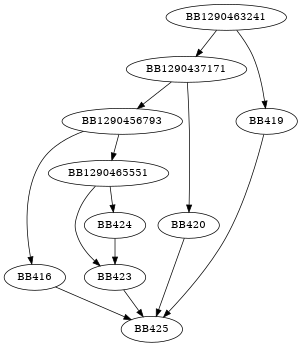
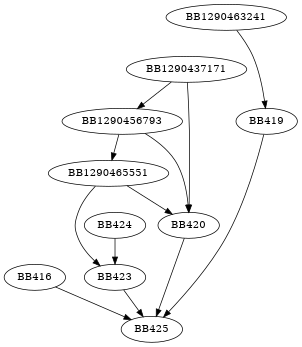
(209, 41) -> none
(32, 182) -> (177, 163)
(111, 196) -> (147, 198)
